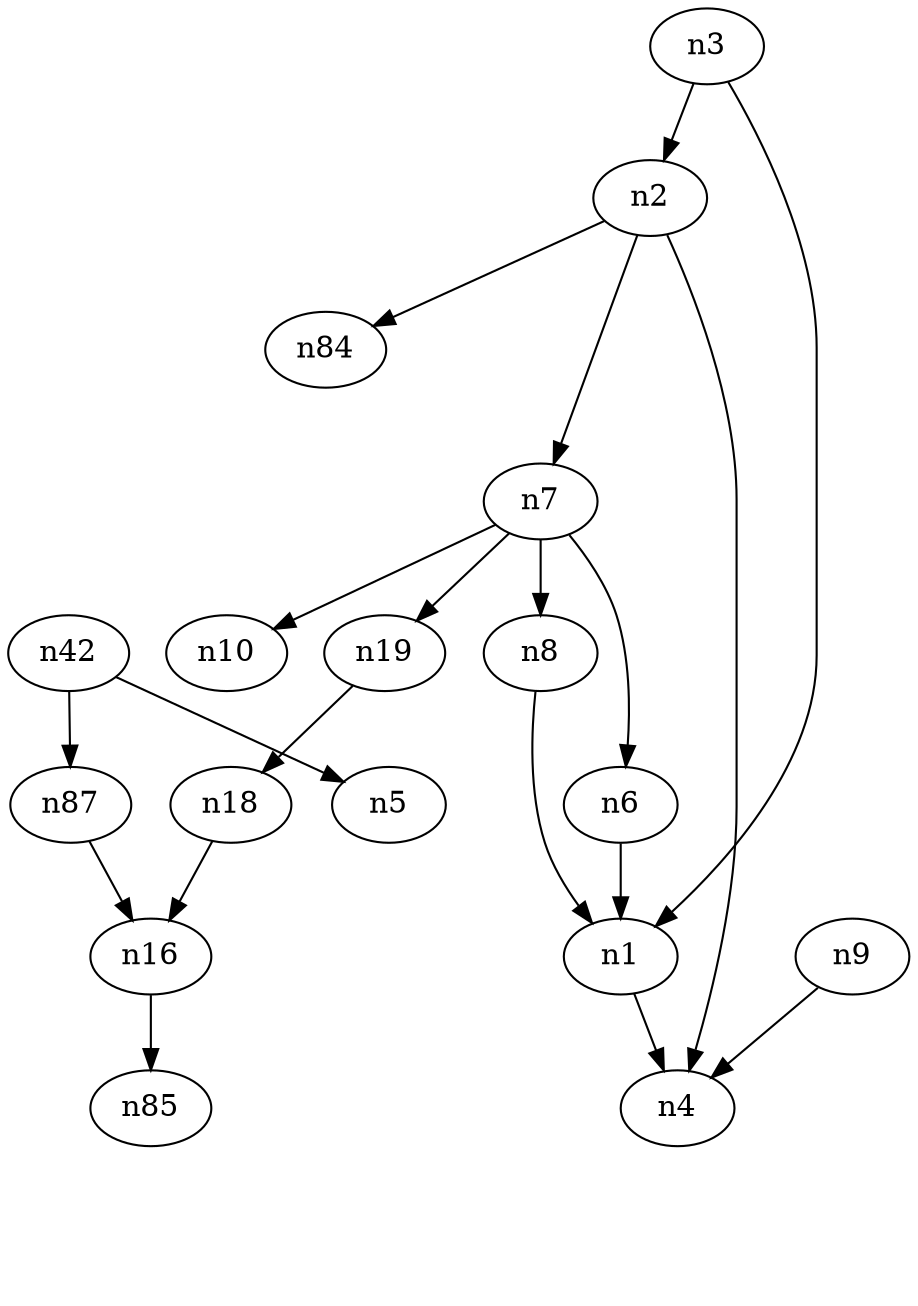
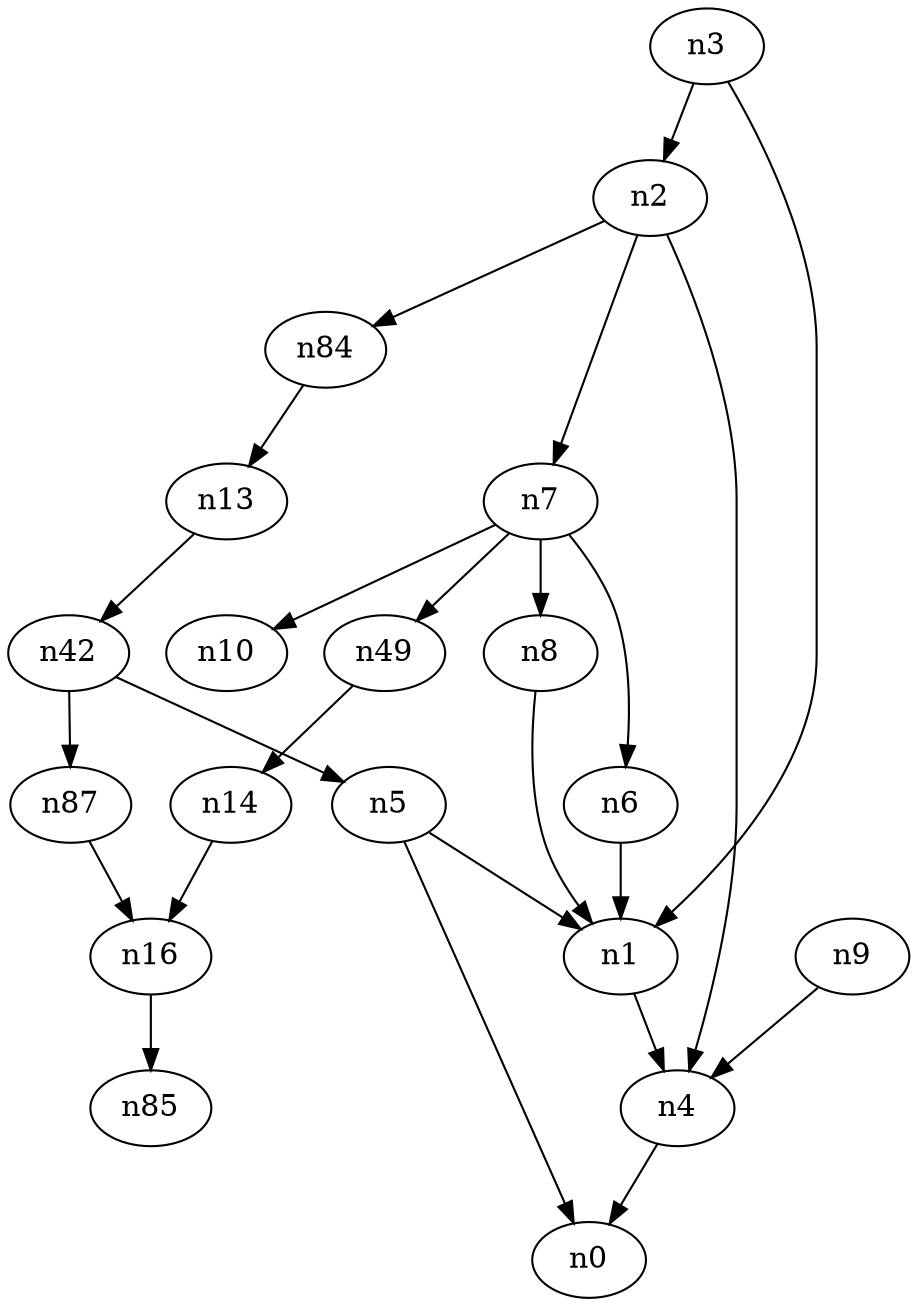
none -> (227, 501)
(385, 653) -> (385, 653)
(231, 805) -> (231, 805)
none -> (496, 875)
none -> (589, 1260)
